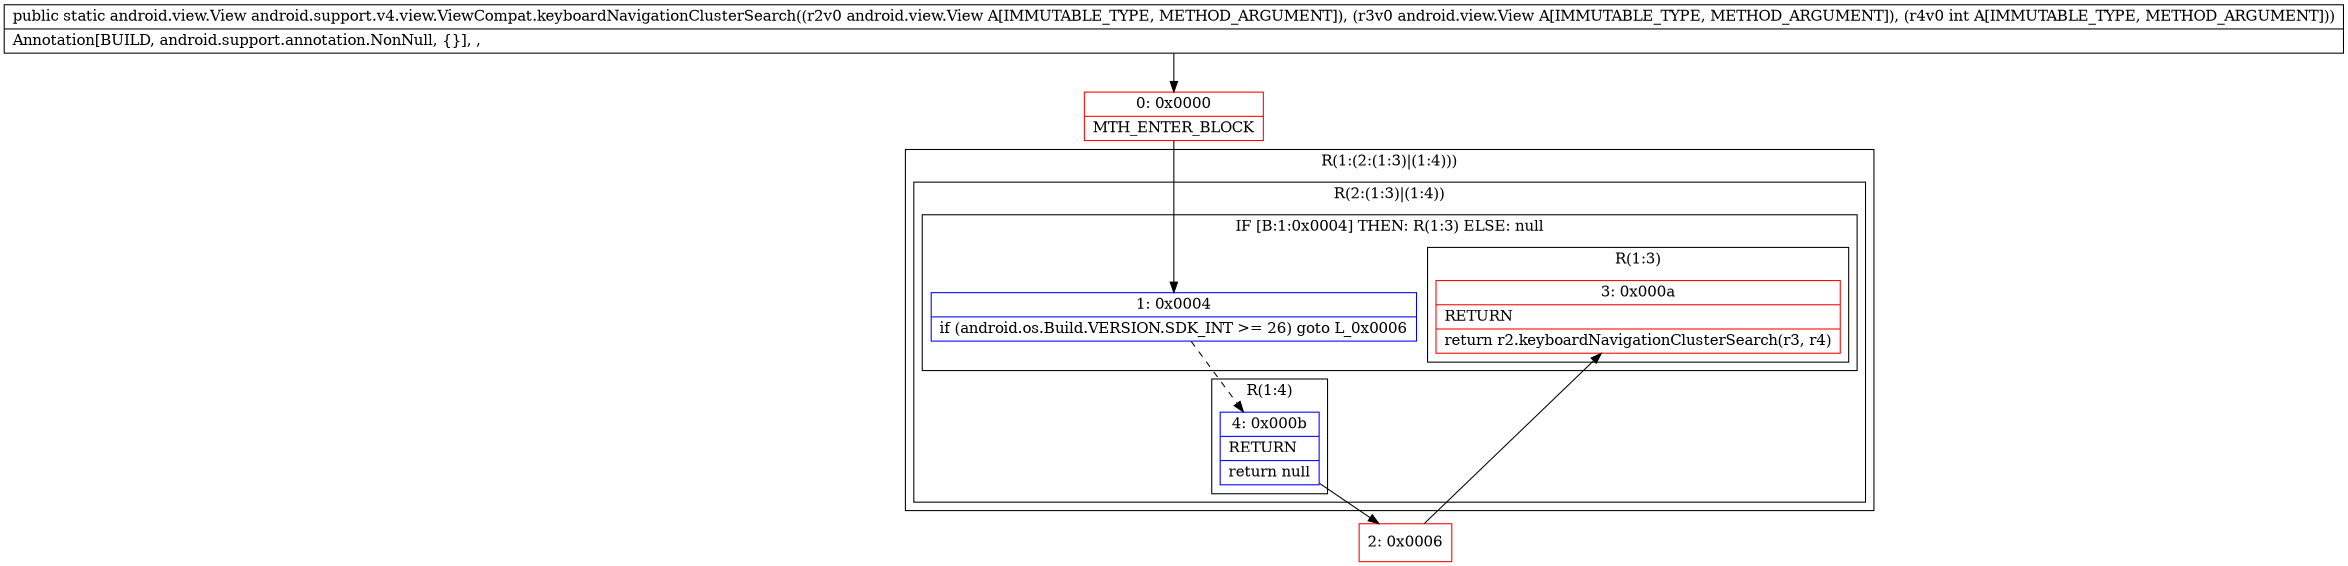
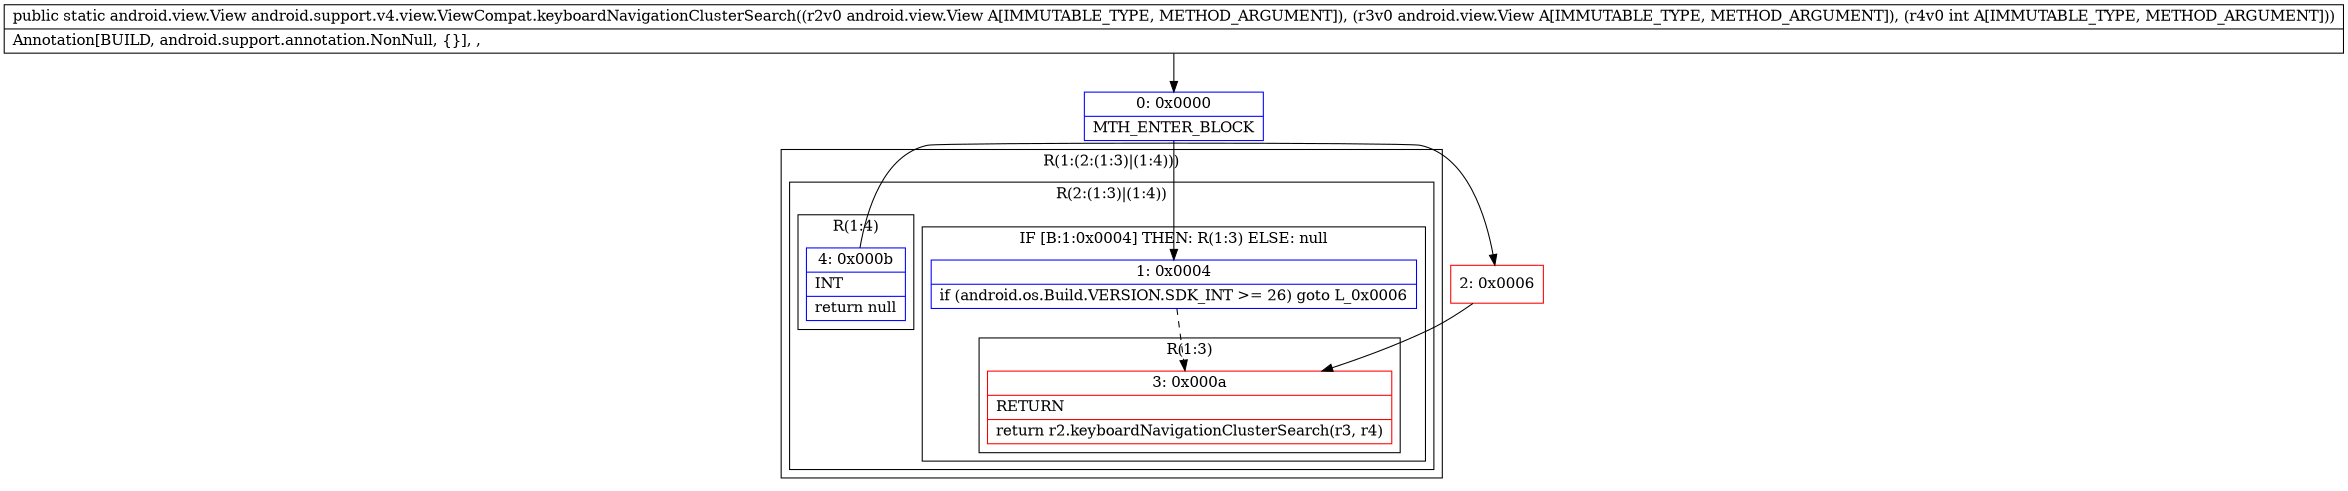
(1174, 116) -> (1174, 116)
(1207, 363) -> (1180, 330)
(1263, 448) -> (829, 284)
